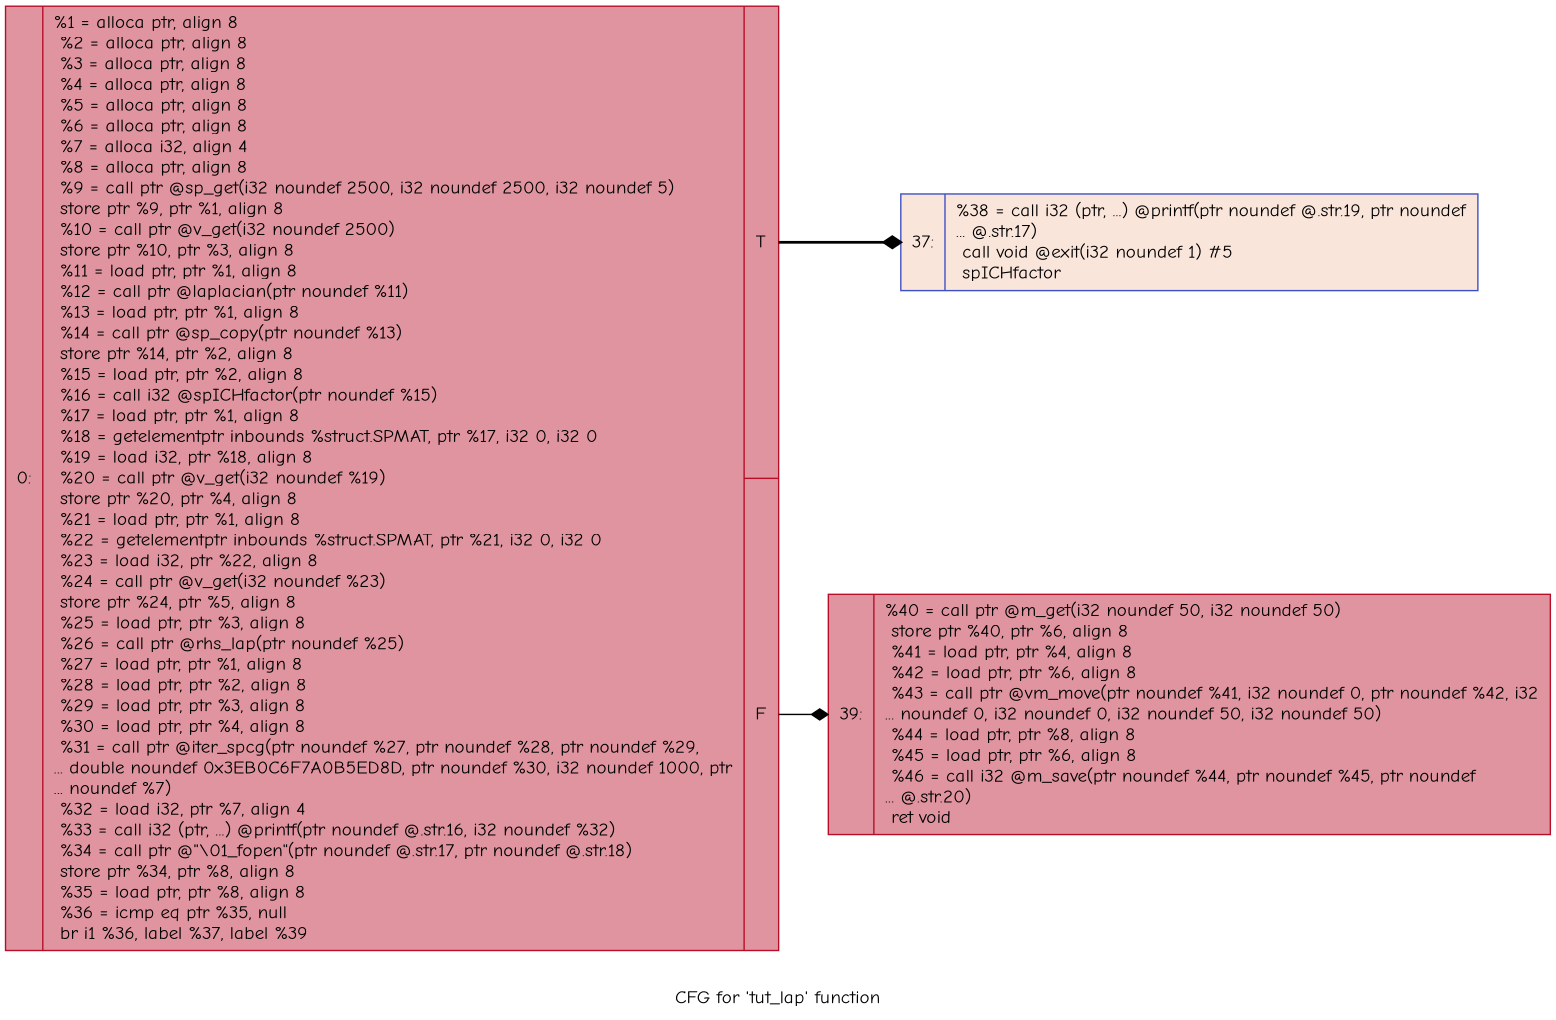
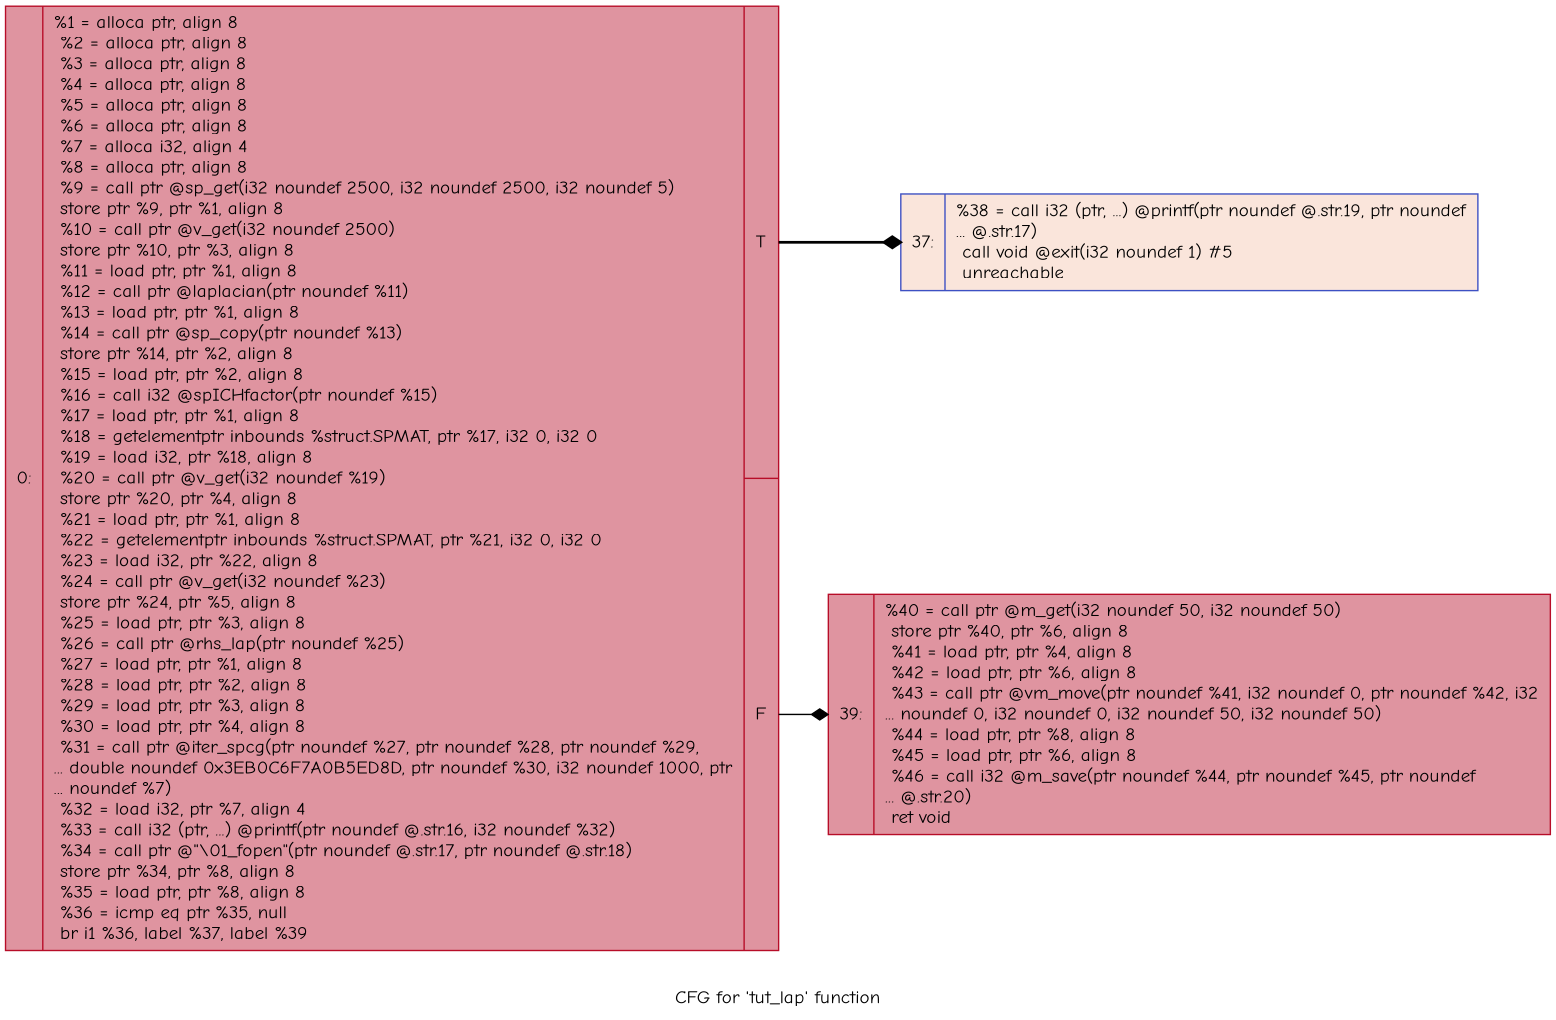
(1008, 273) -> (1011, 273)
